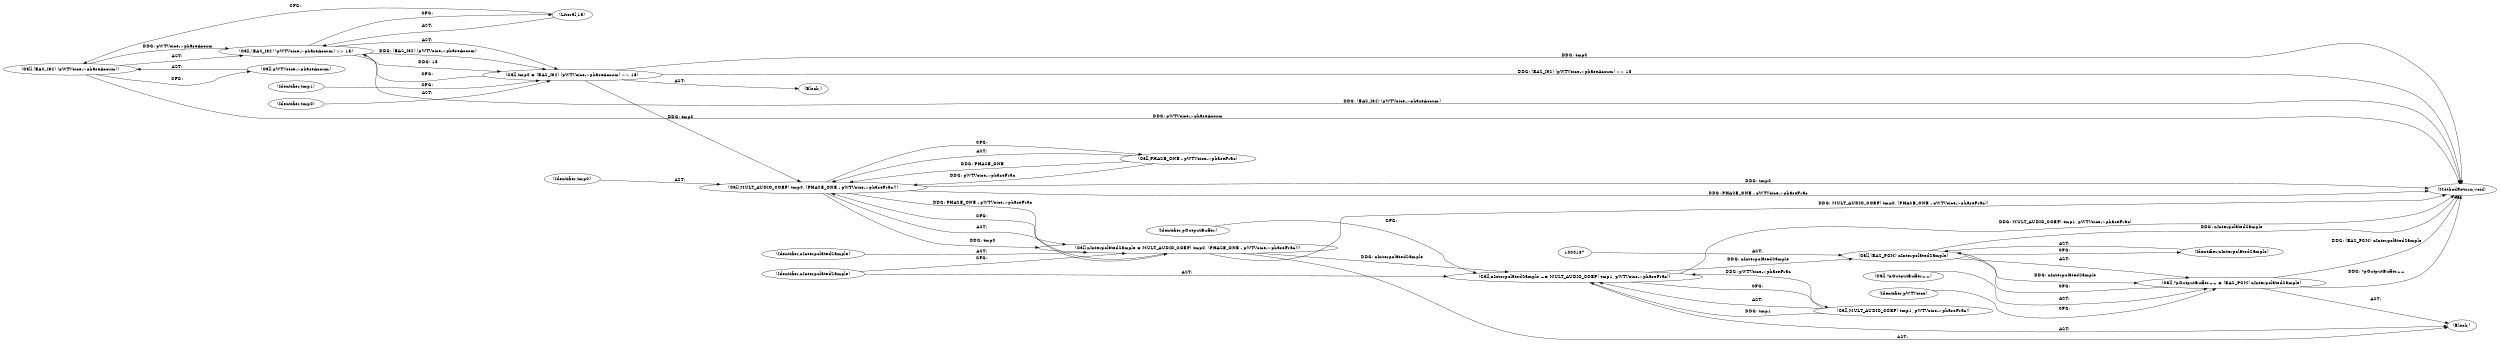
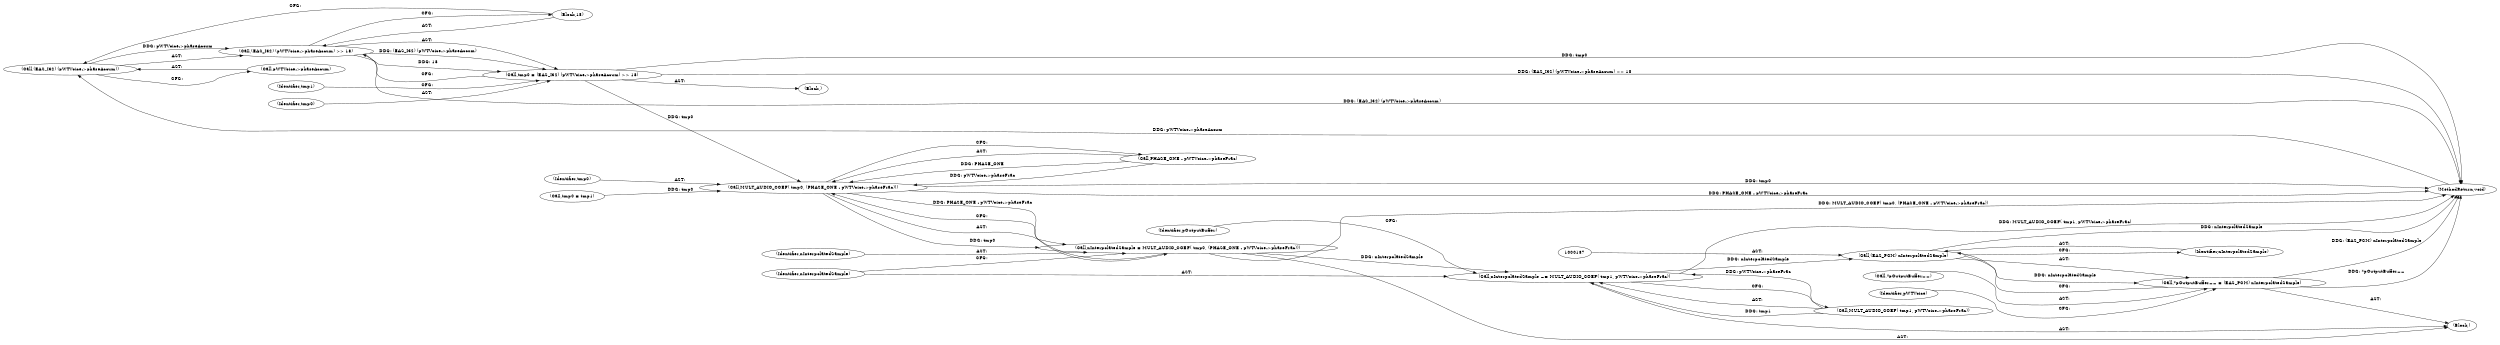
(572, 15) -> (572, 15)
(1283, 119) -> (1262, 135)
none -> (572, 196)
